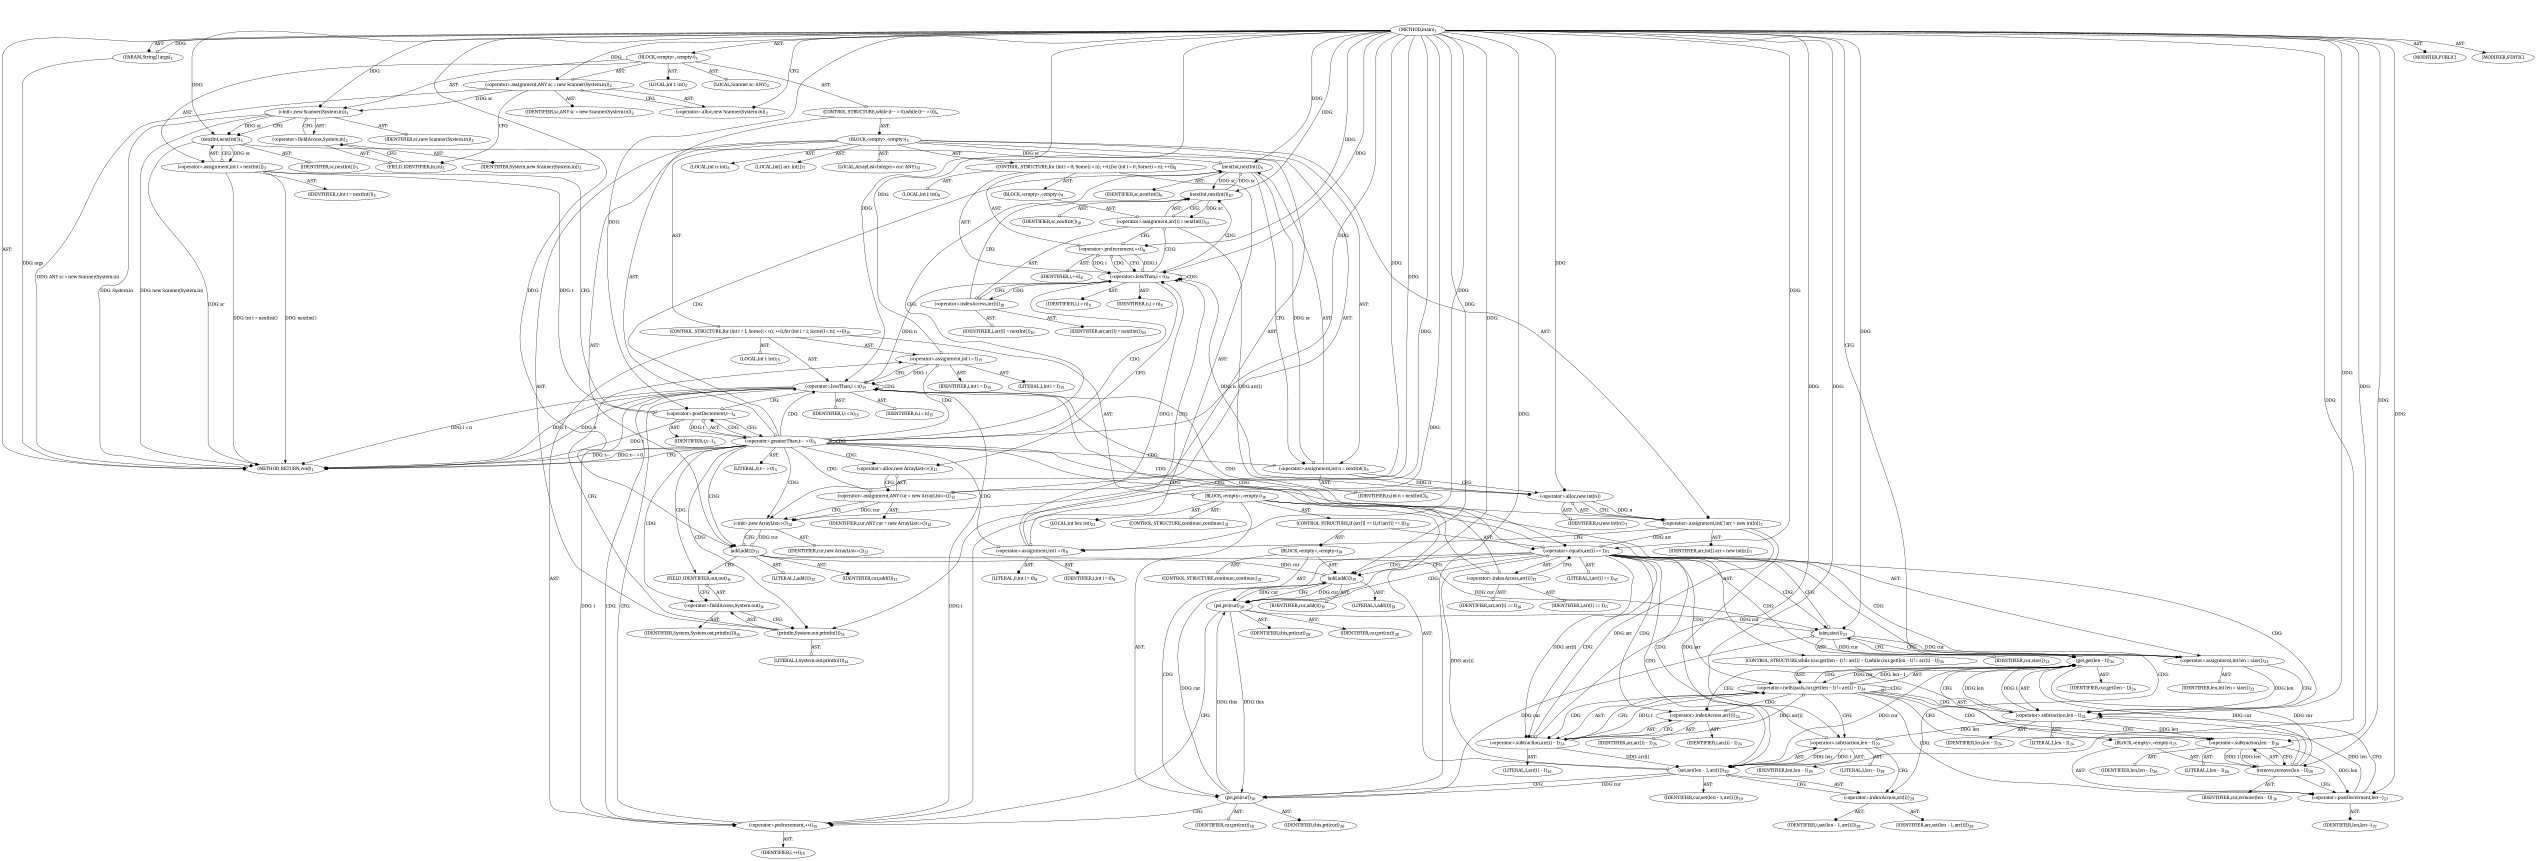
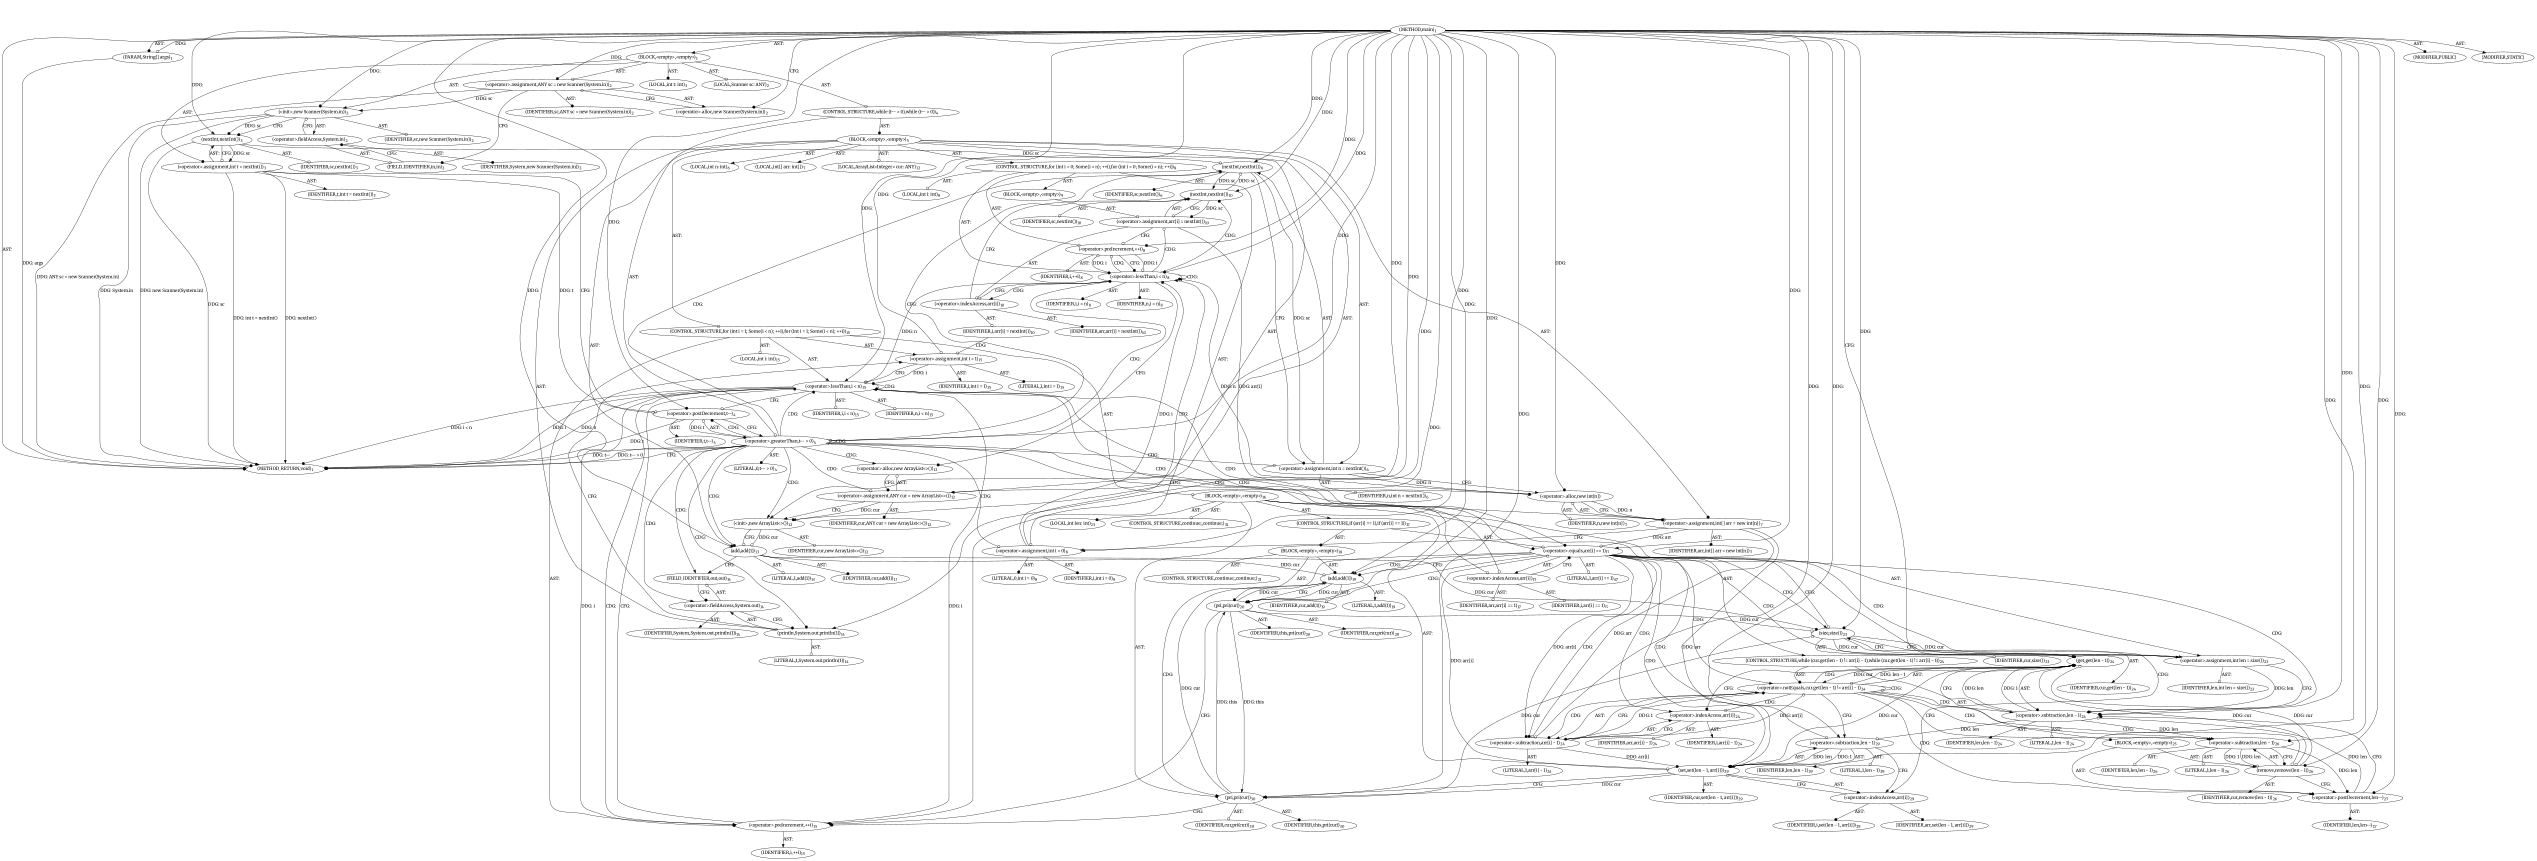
(921, 428) -> (974, 345)
(1391, 469) -> (1391, 469)
(1519, 606) -> (1519, 606)
(2099, 673) -> (2000, 650)
